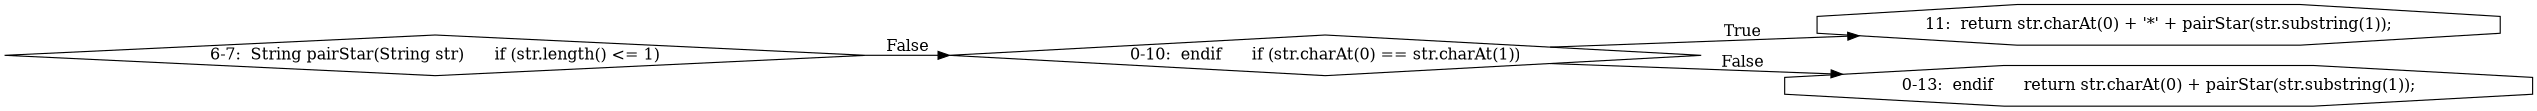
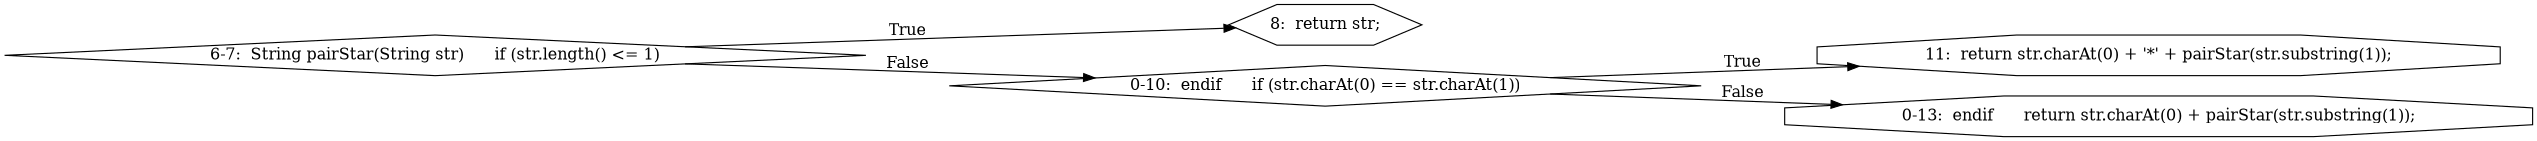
none -> (1325, 25)
